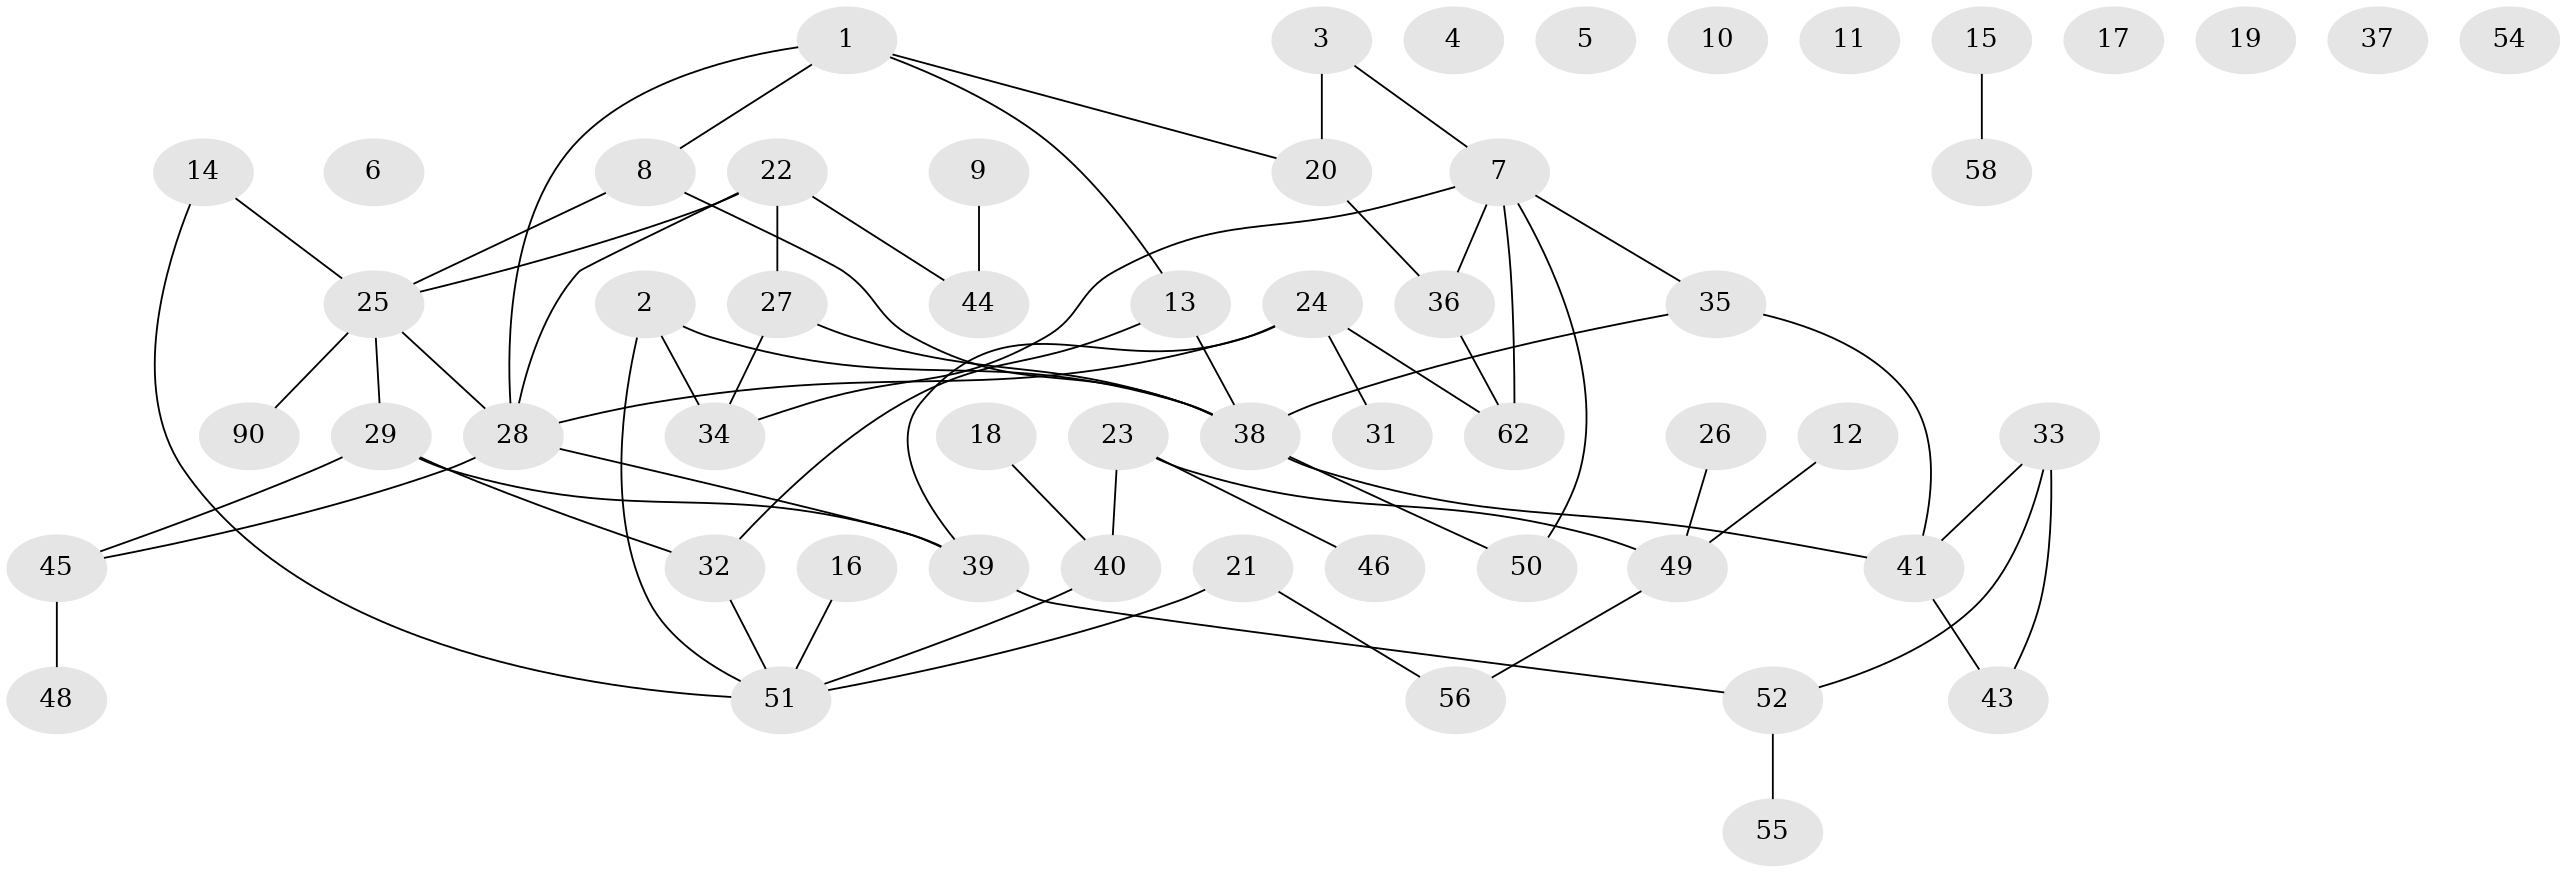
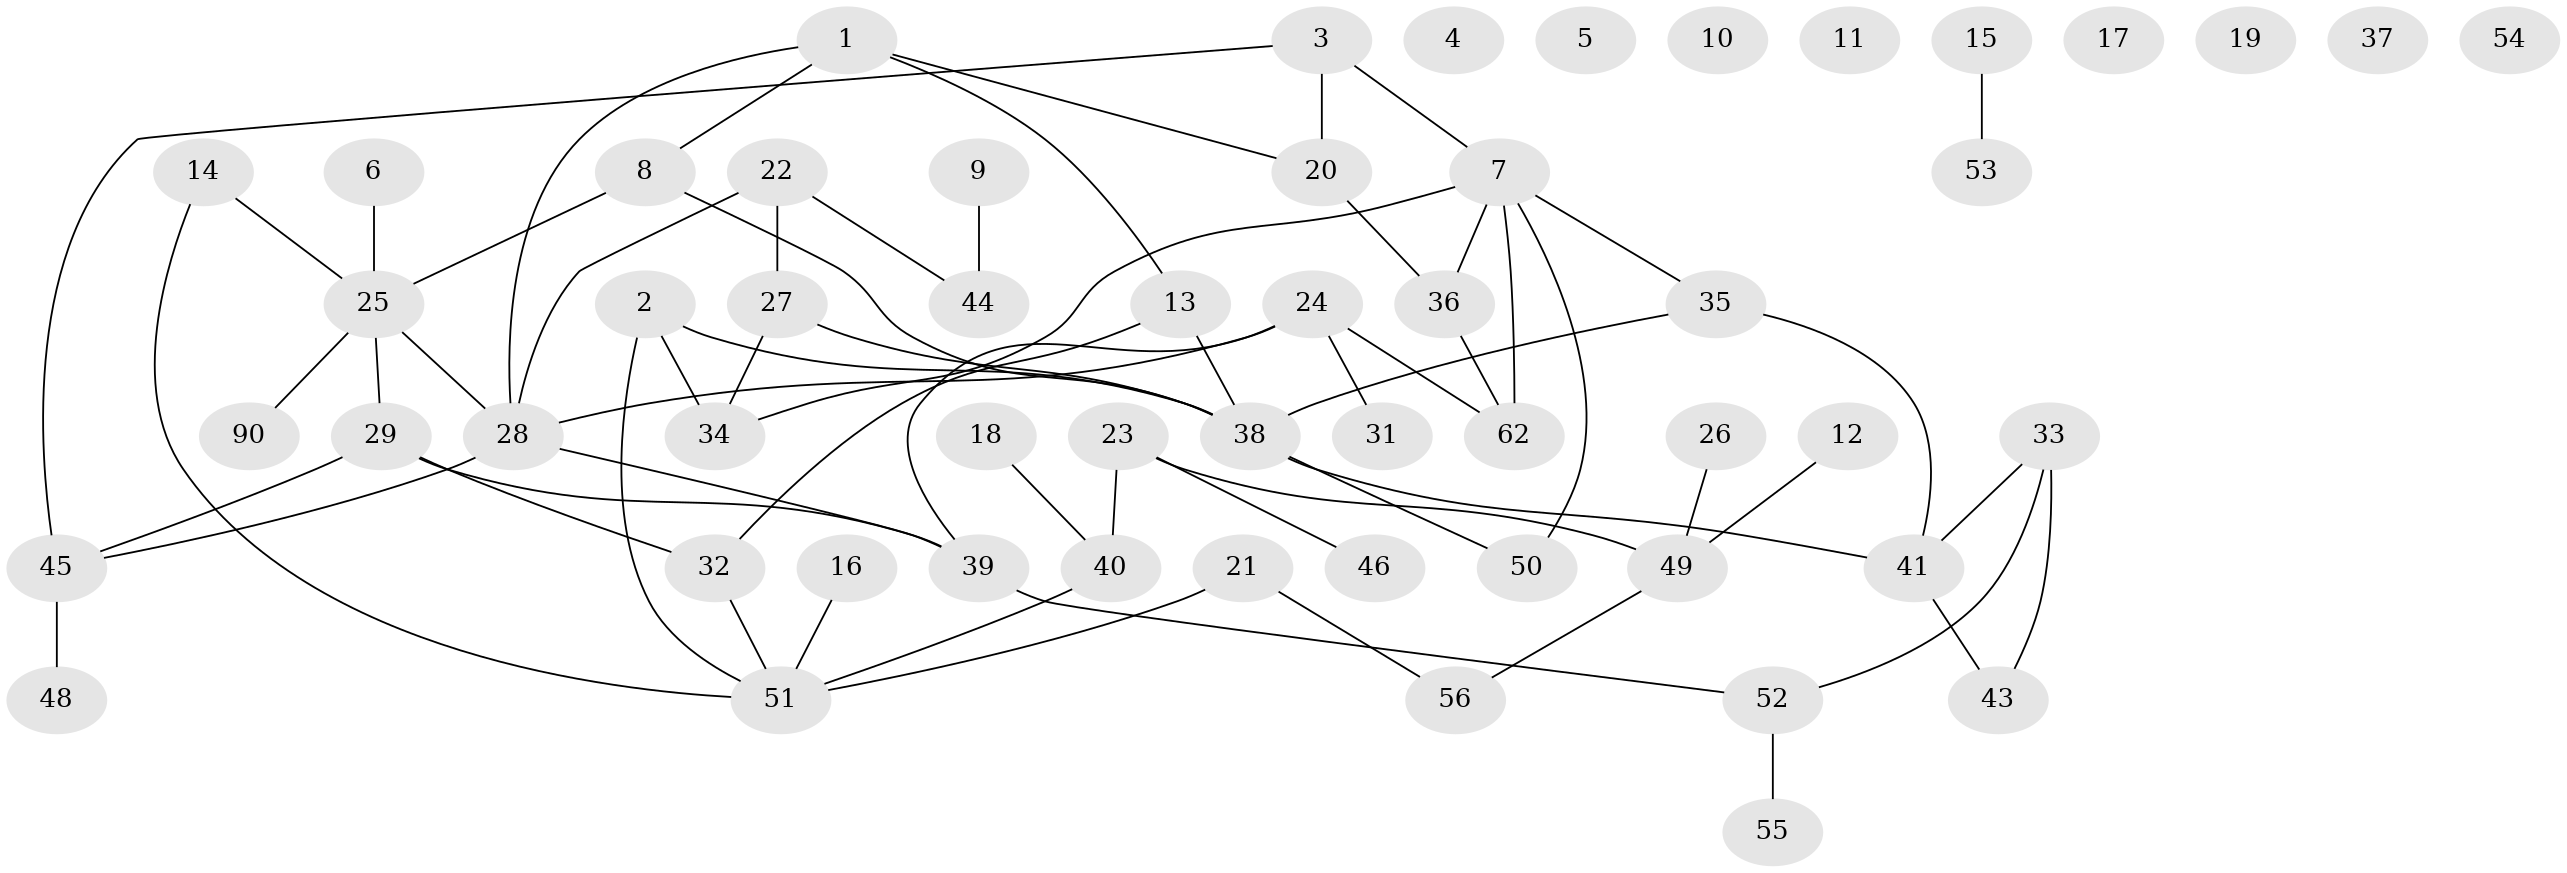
none -> (496, 108)
(1982, 172) -> (1982, 172)
(581, 248) -> (374, 239)
